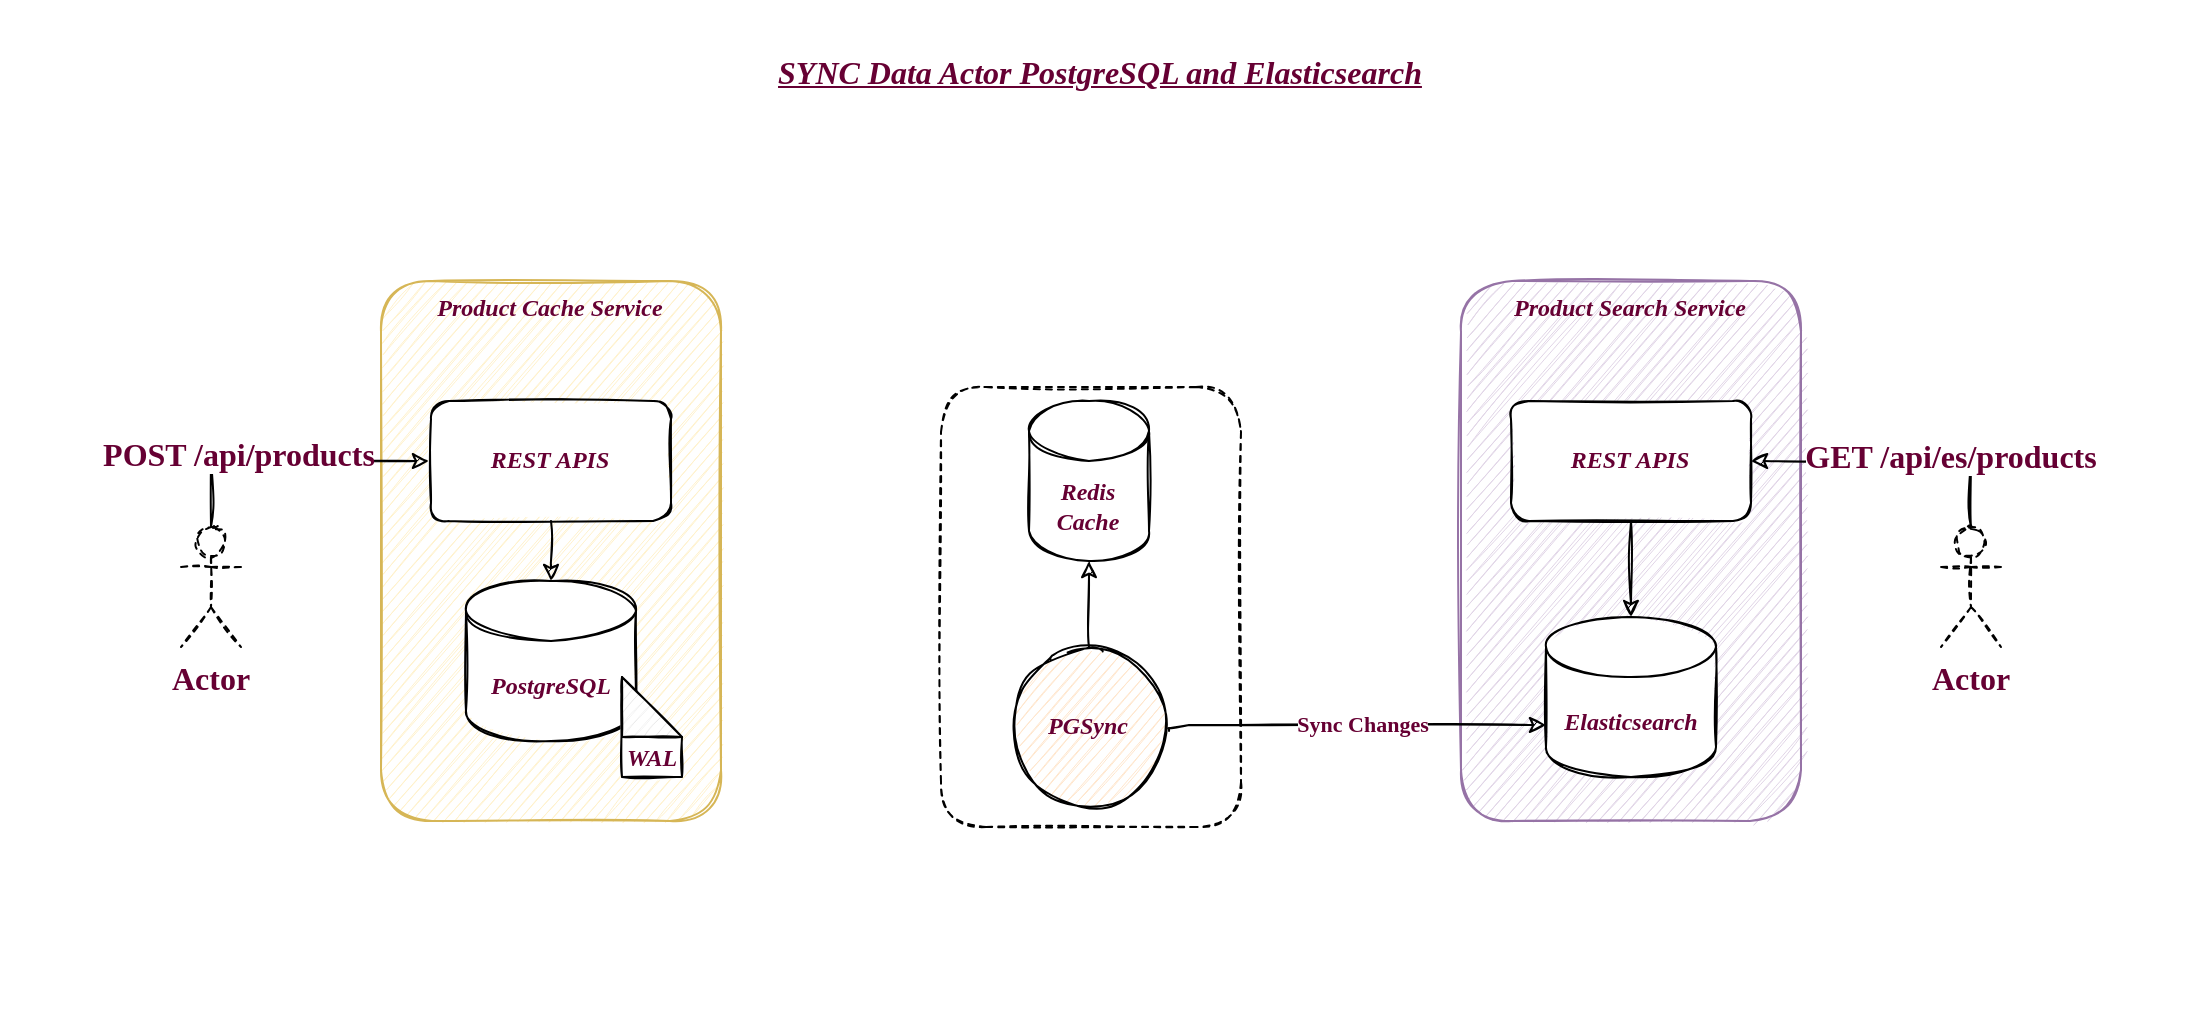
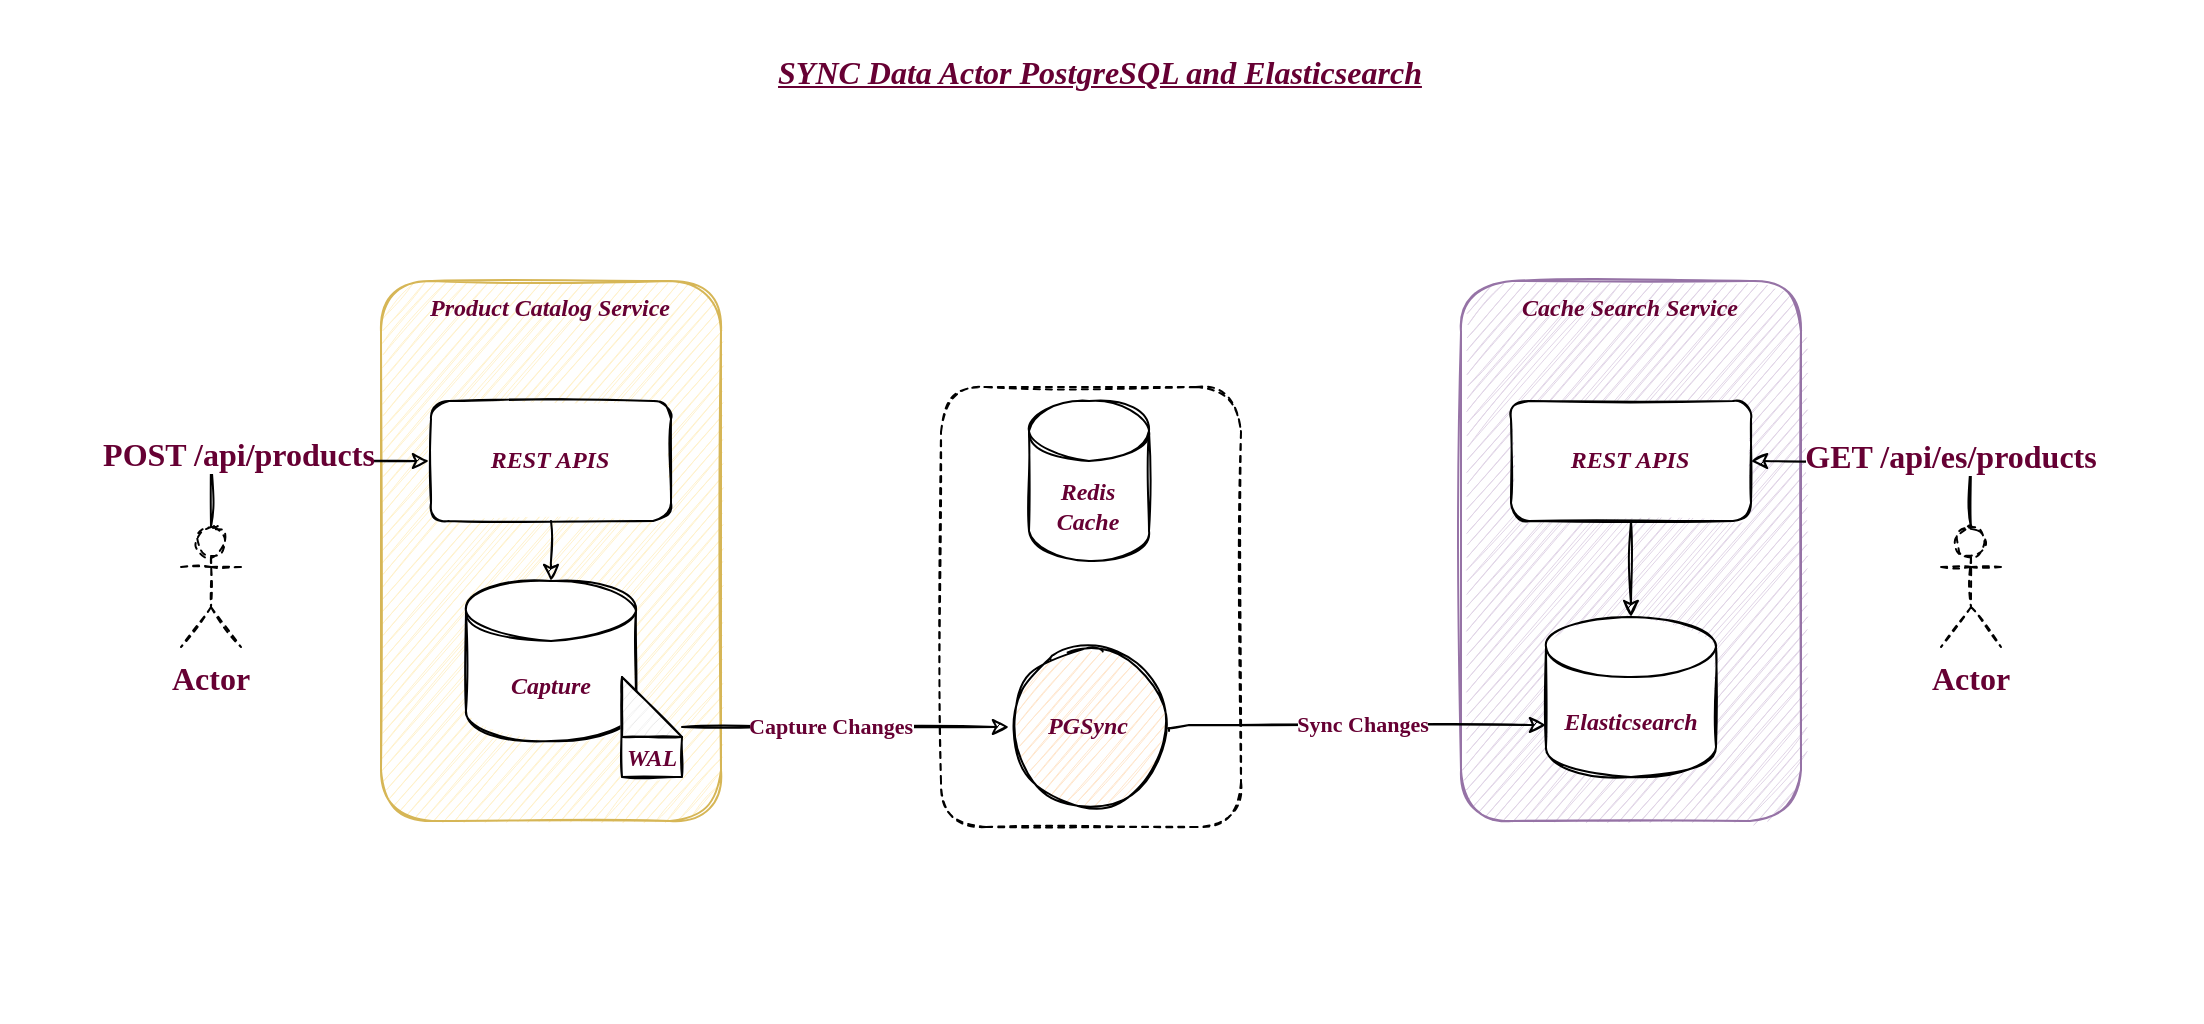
(551, 309) -> (551, 309)
(1631, 309) -> (1631, 309)
(1089, 610) -> none
(552, 687) -> (552, 687)
none -> (891, 727)
